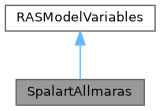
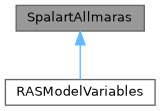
(80, 62) -> (80, 62)
